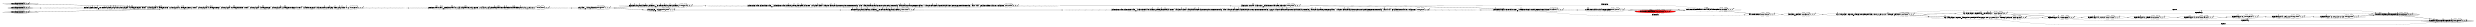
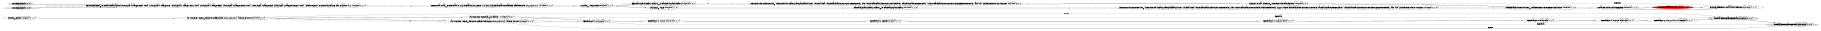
(20, 4) -> none
(1762, 15) -> none
